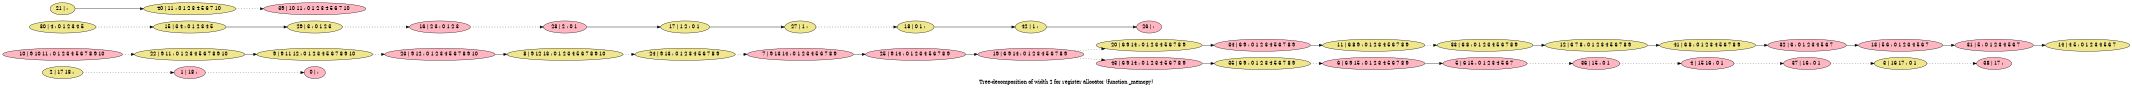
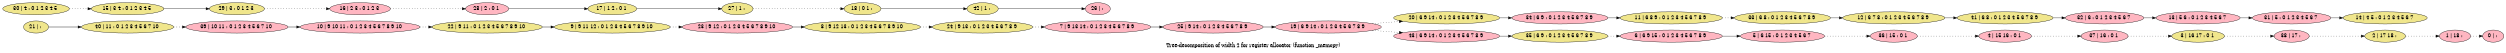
none -> (292, 27)
none -> (2335, 36)
